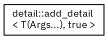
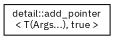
(54, 20) -> (57, 20)
